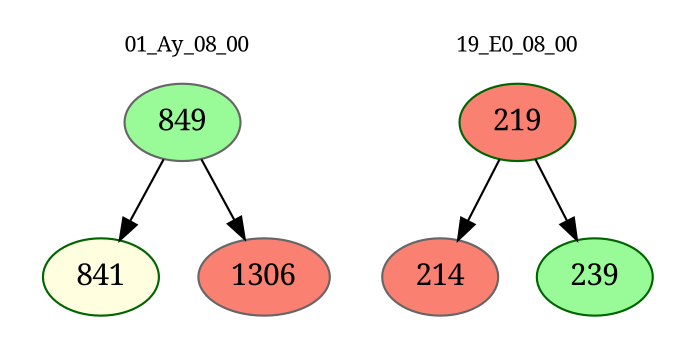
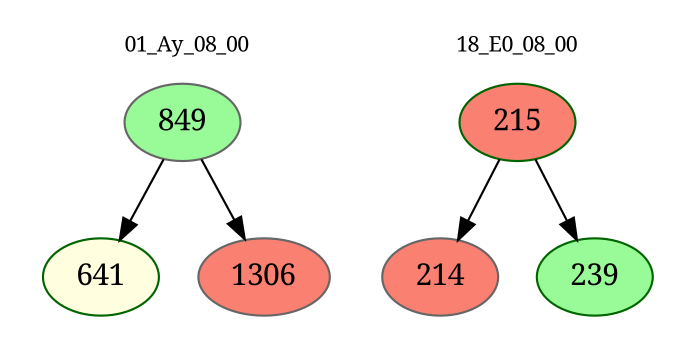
(517, 46) -> (517, 46)
(517, 122) -> (517, 122)
(101, 277) -> (101, 277)
